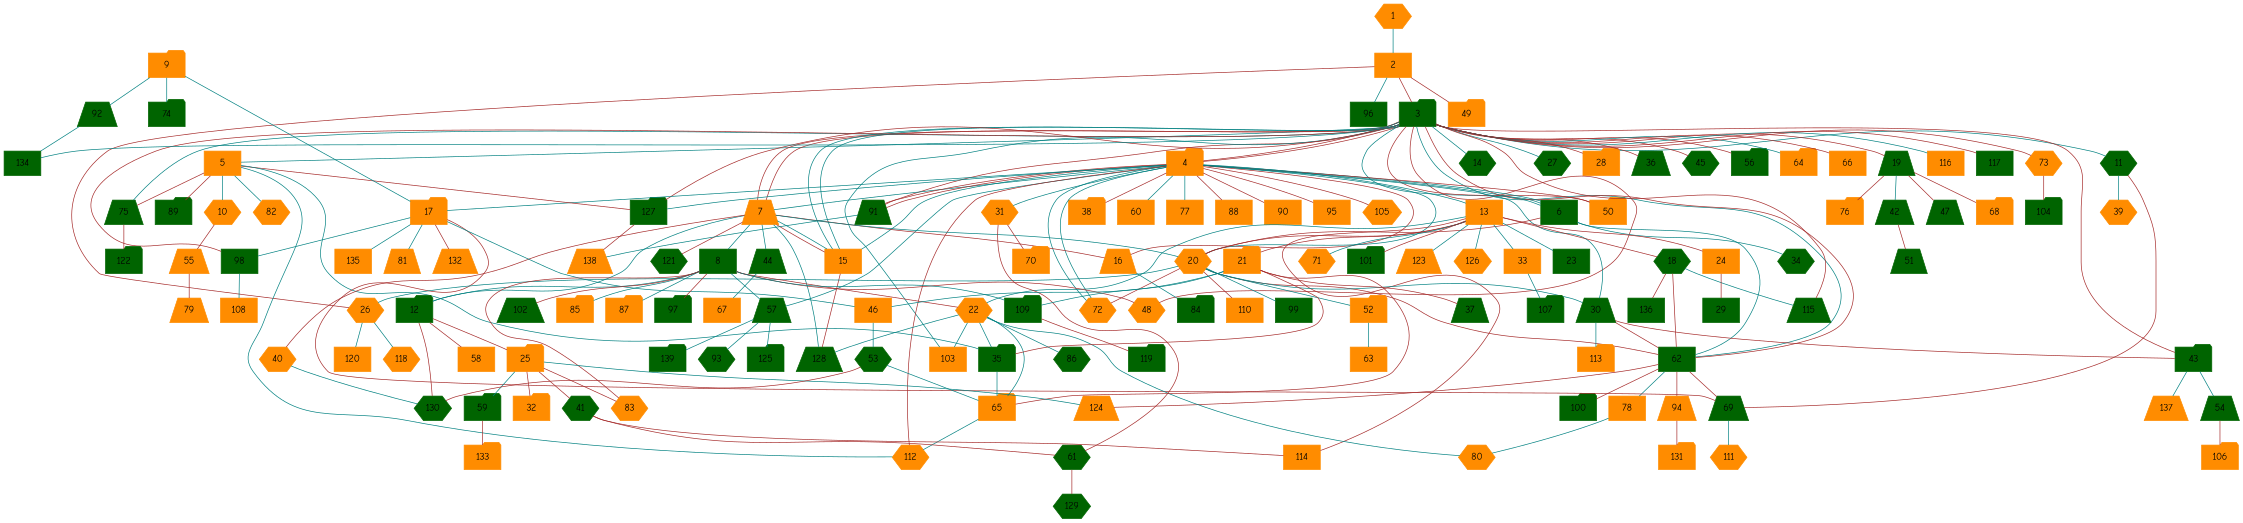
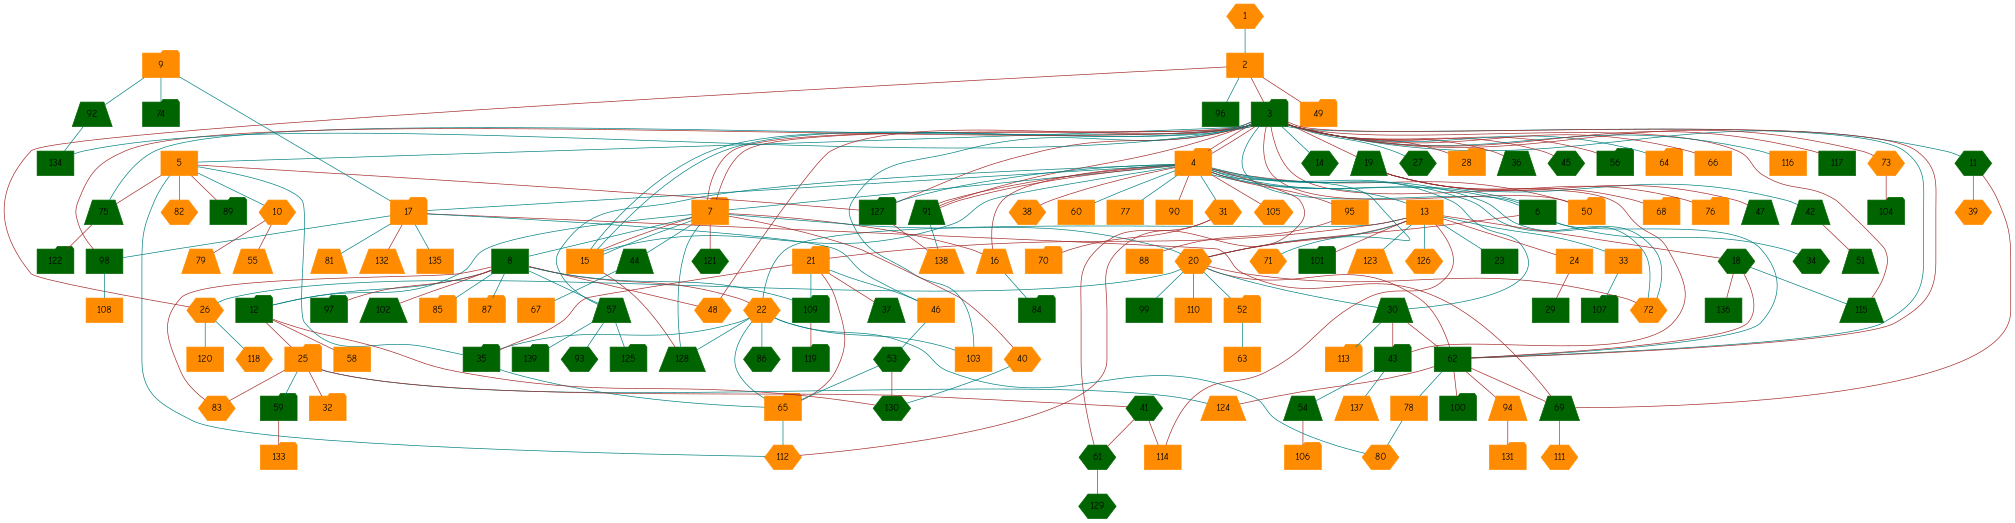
(1209, 188) -> (1247, 236)
(760, 212) -> (710, 212)
(1087, 212) -> (1027, 212)
(189, 283) -> (243, 234)
